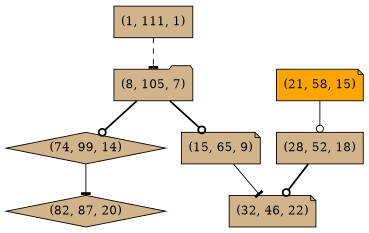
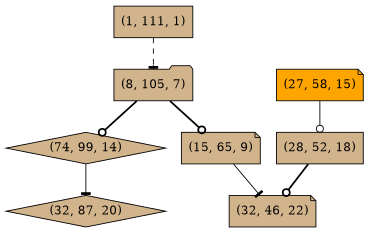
(320, 85) -> (320, 85)
(86, 211) -> (86, 211)
